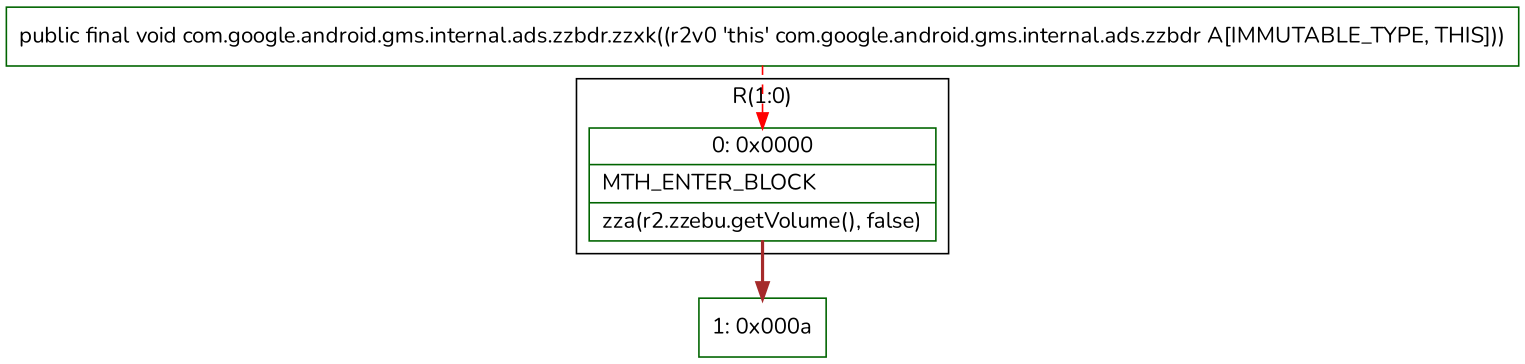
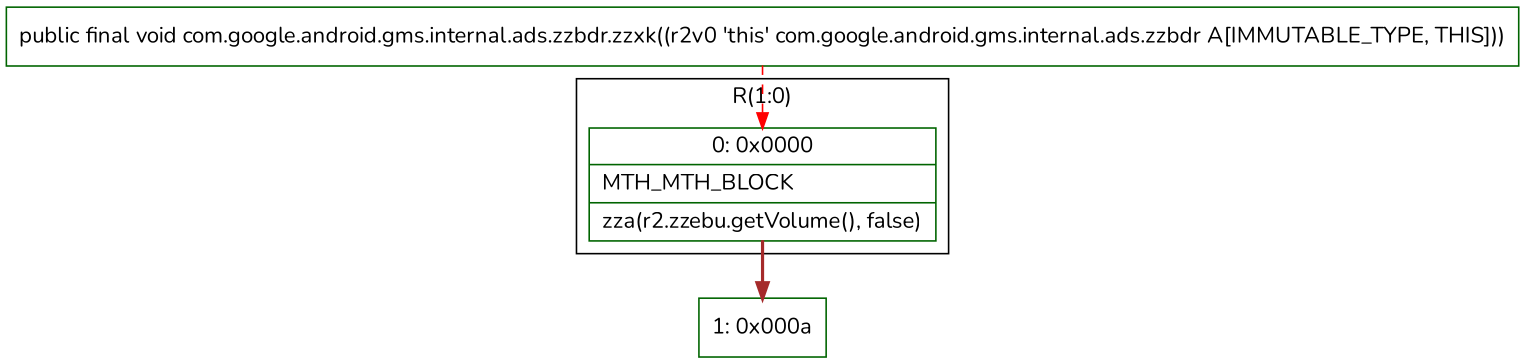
(710, 183) -> (698, 183)
